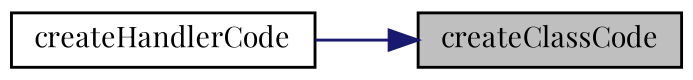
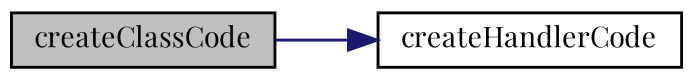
(352, 40) -> (312, 40)
